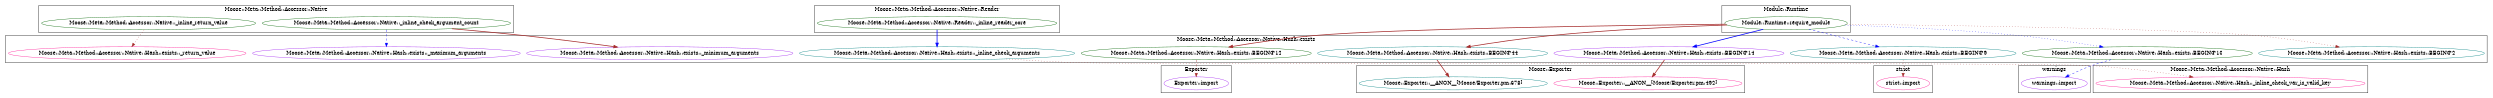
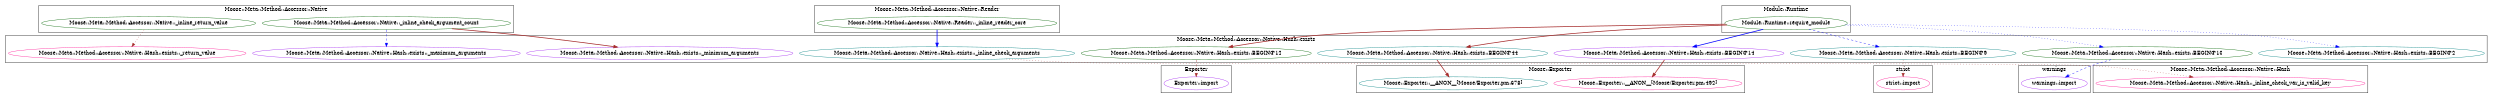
(2092, 29) -> (2092, 29)
